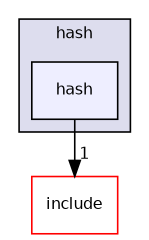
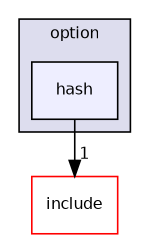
(75, 34) -> (75, 34)
